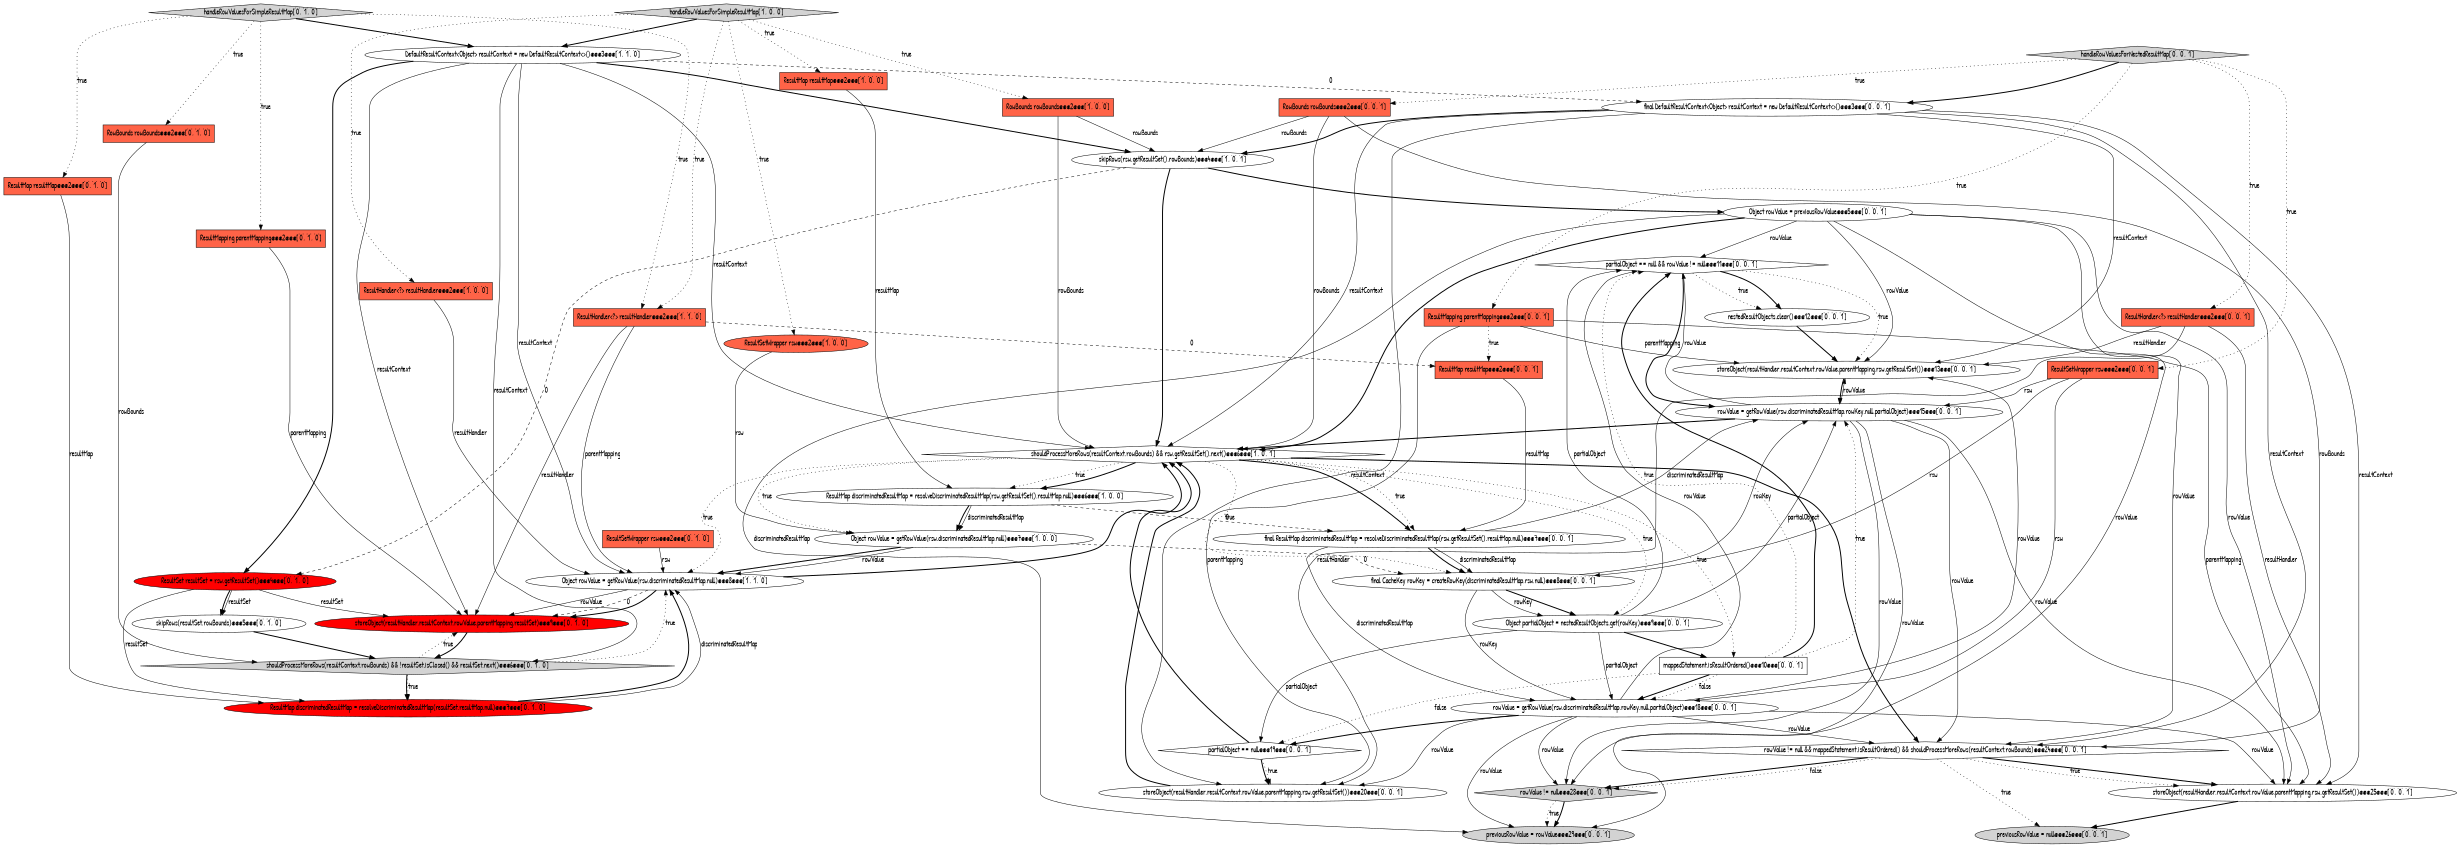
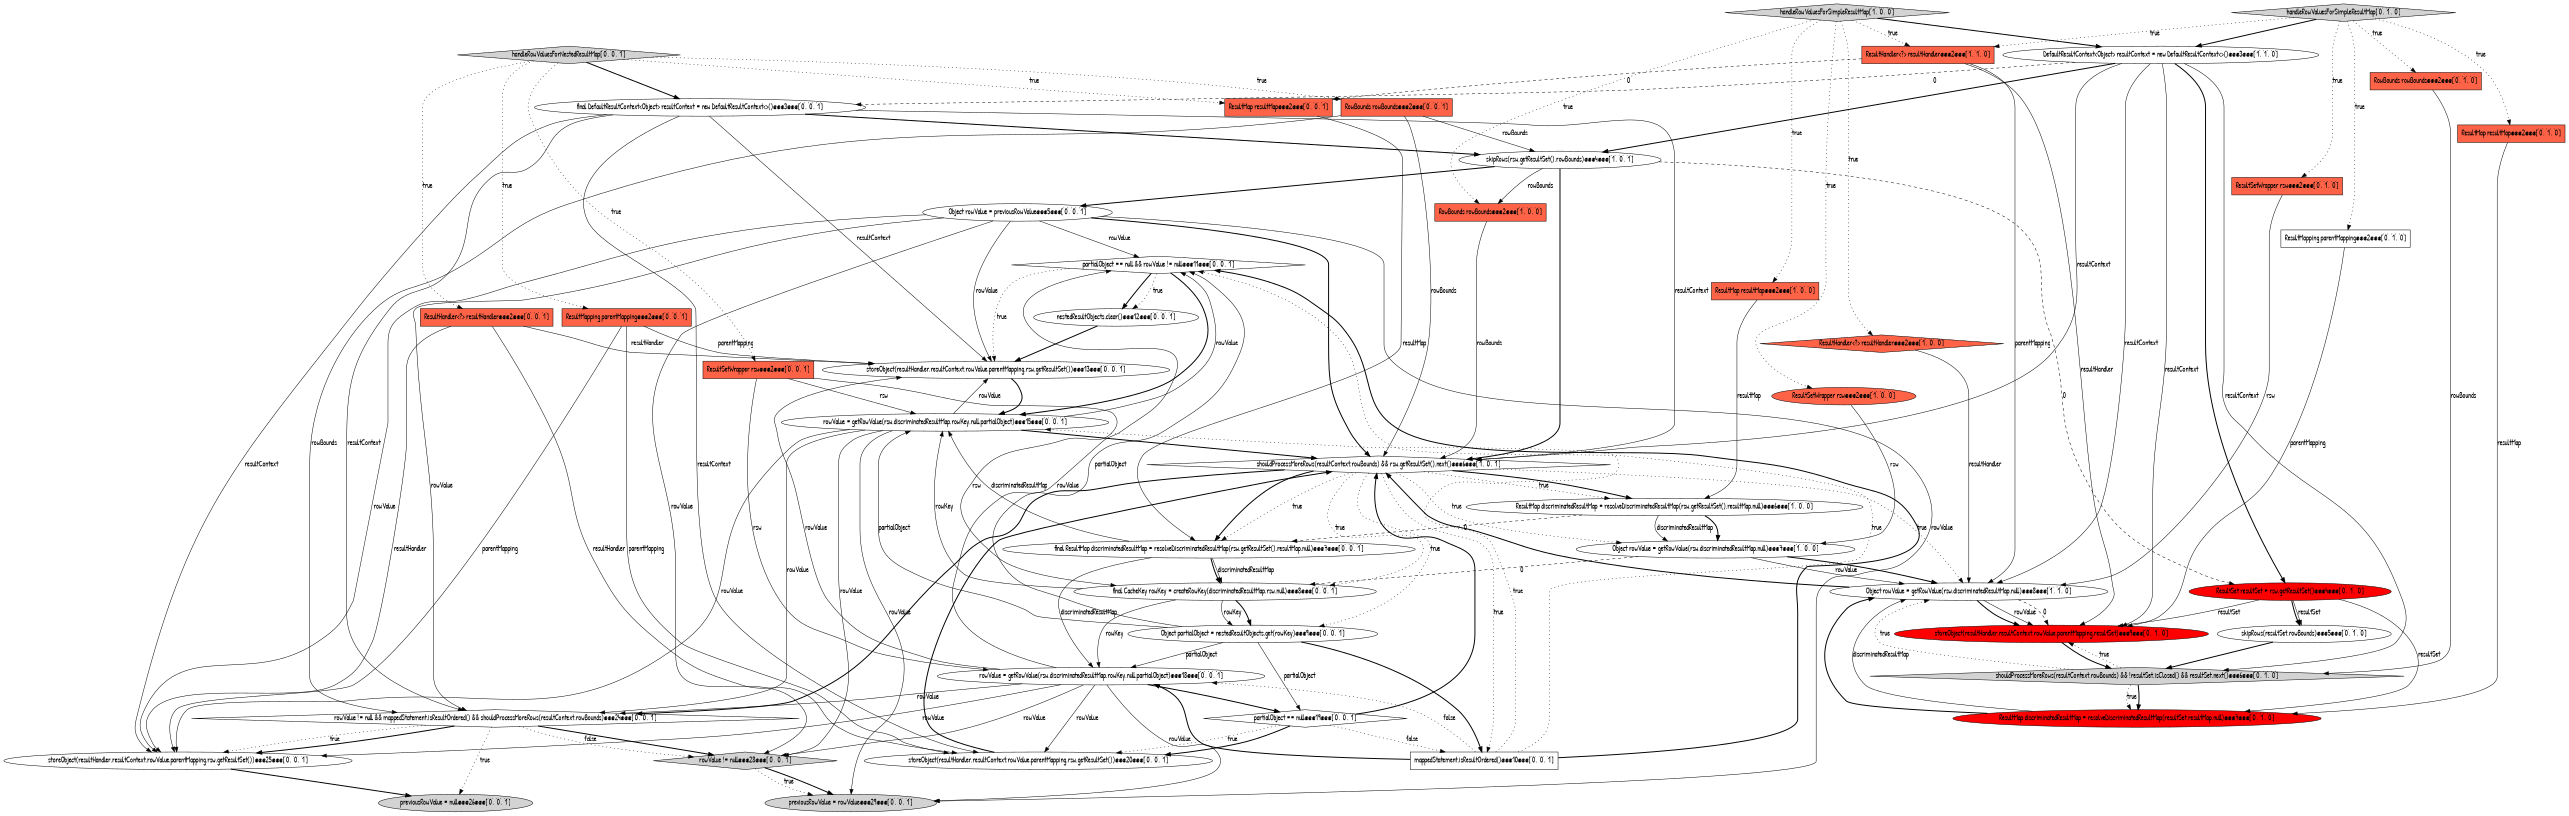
none -> (2332, 102)
(1113, 133) -> (1521, 183)
(261, 239) -> (2346, 239)
(426, 291) -> (1882, 344)
(1489, 341) -> (922, 81)
(782, 539) -> (1942, 528)
(1469, 694) -> (1385, 738)
